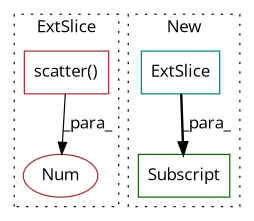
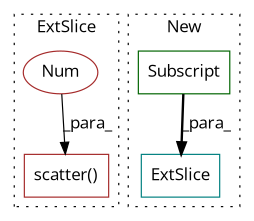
(64, 118) -> (63, 118)
(182, 118) -> (182, 118)
